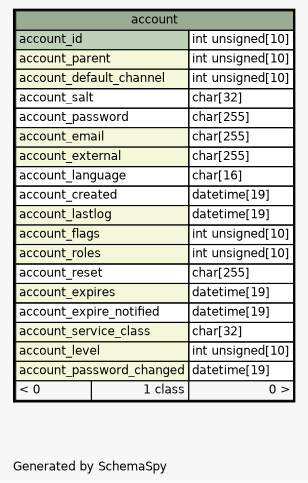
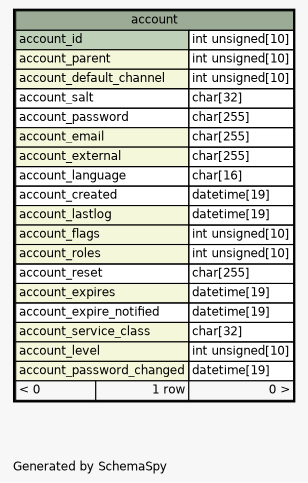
(164, 390) -> (169, 390)
